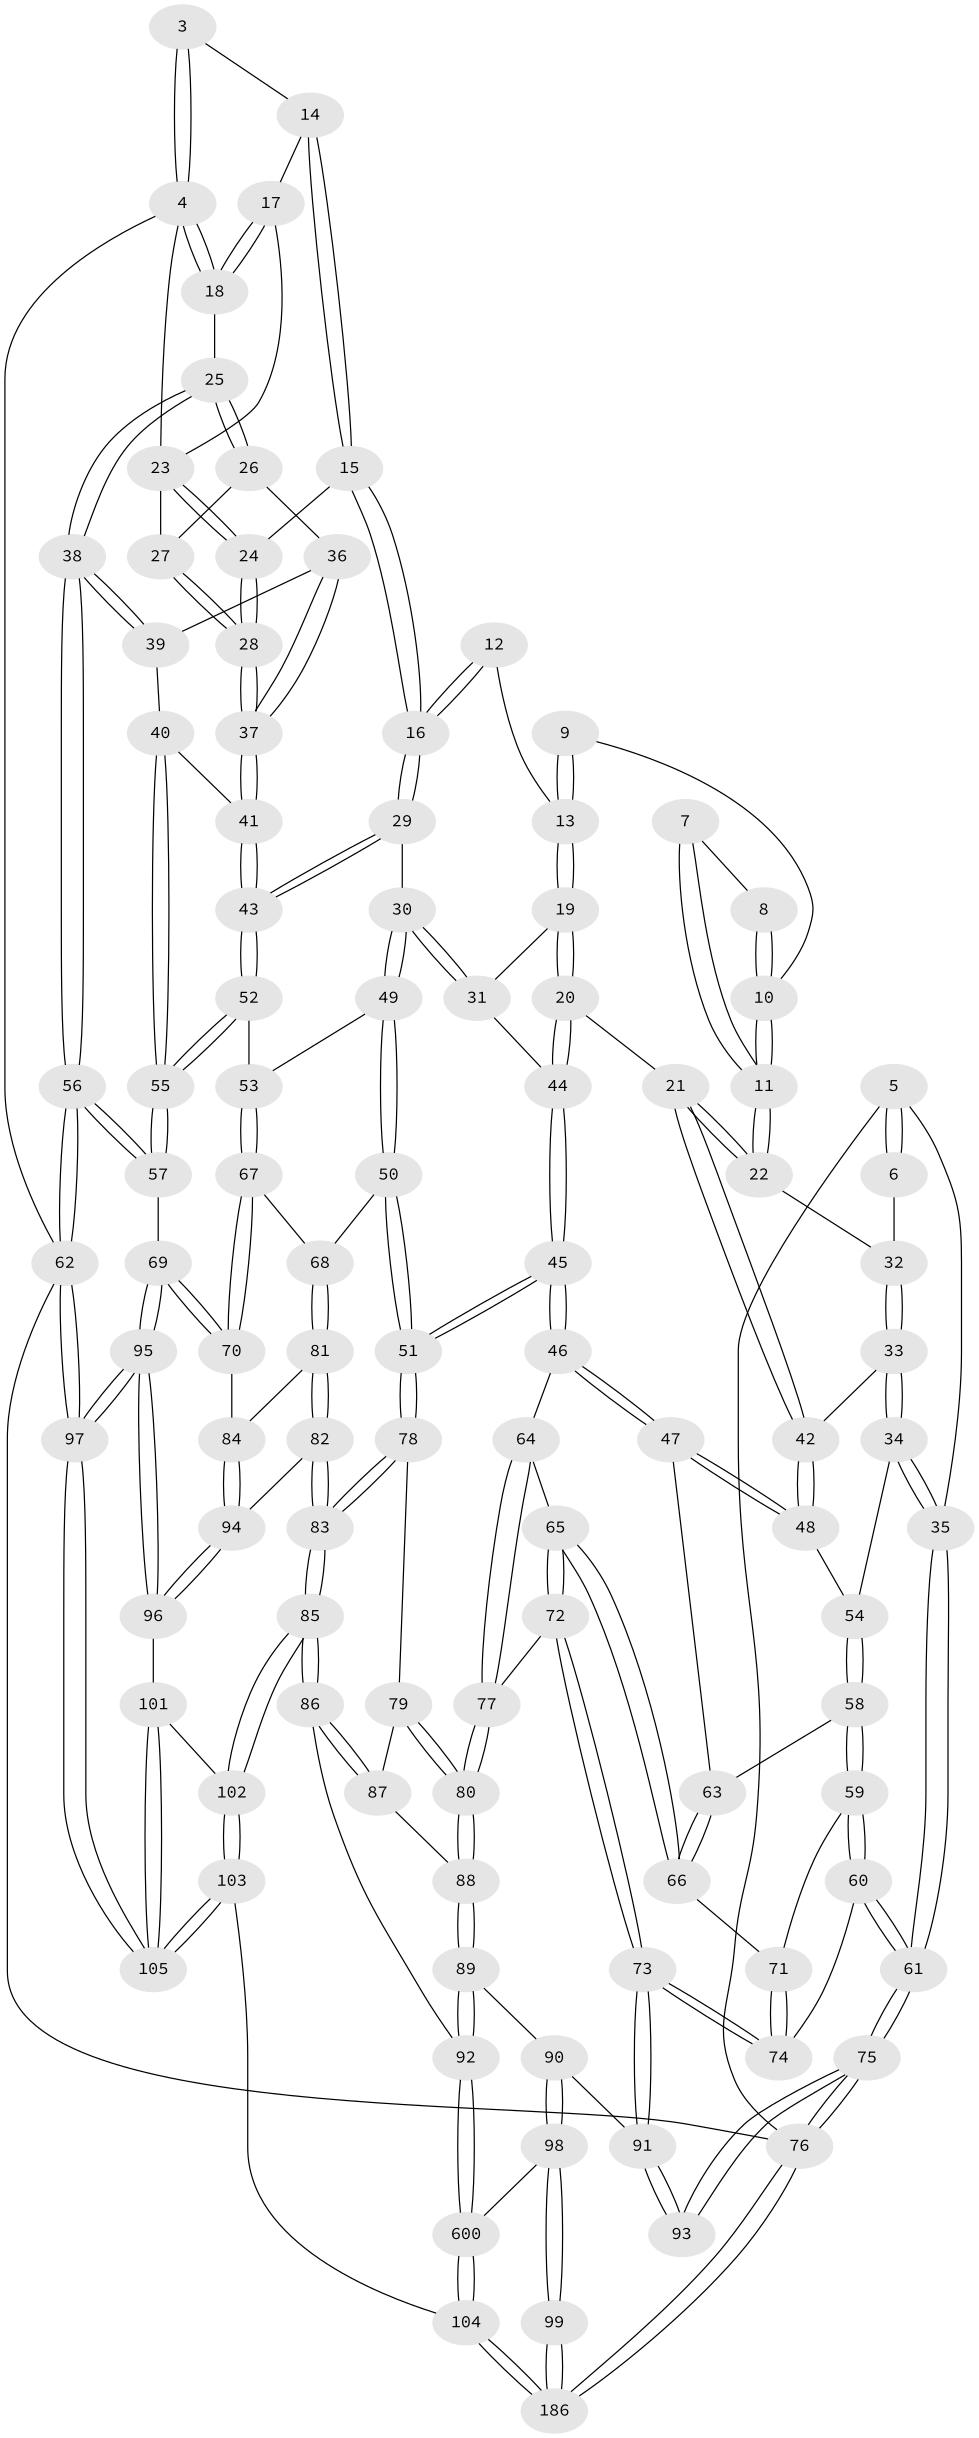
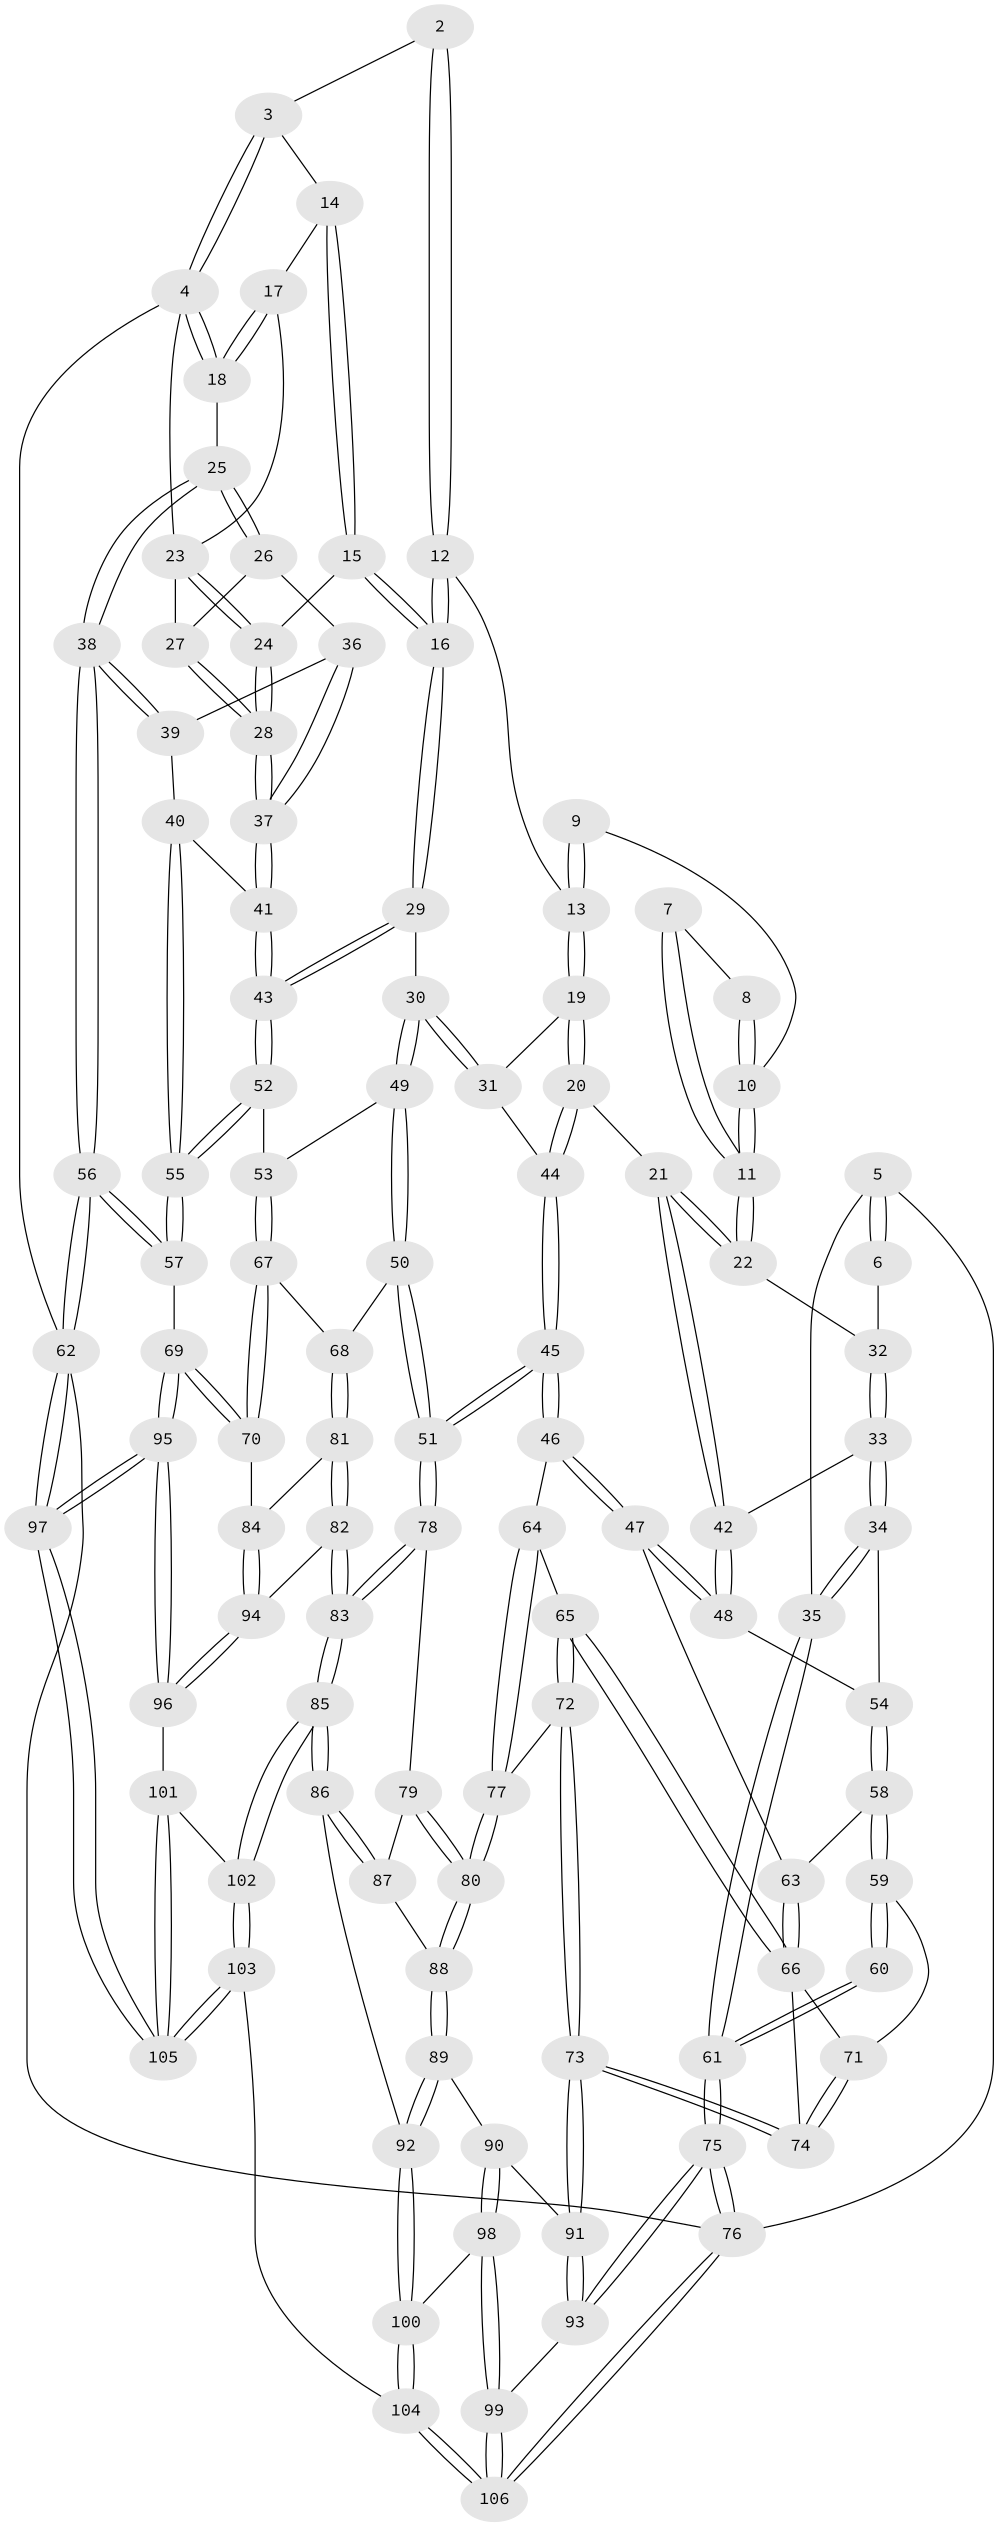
none -> (440, 27)
(831, 1974) -> (796, 2058)
(466, 2234) -> (406, 2323)
none -> (535, 2367)
(554, 2411) -> (494, 2499)
